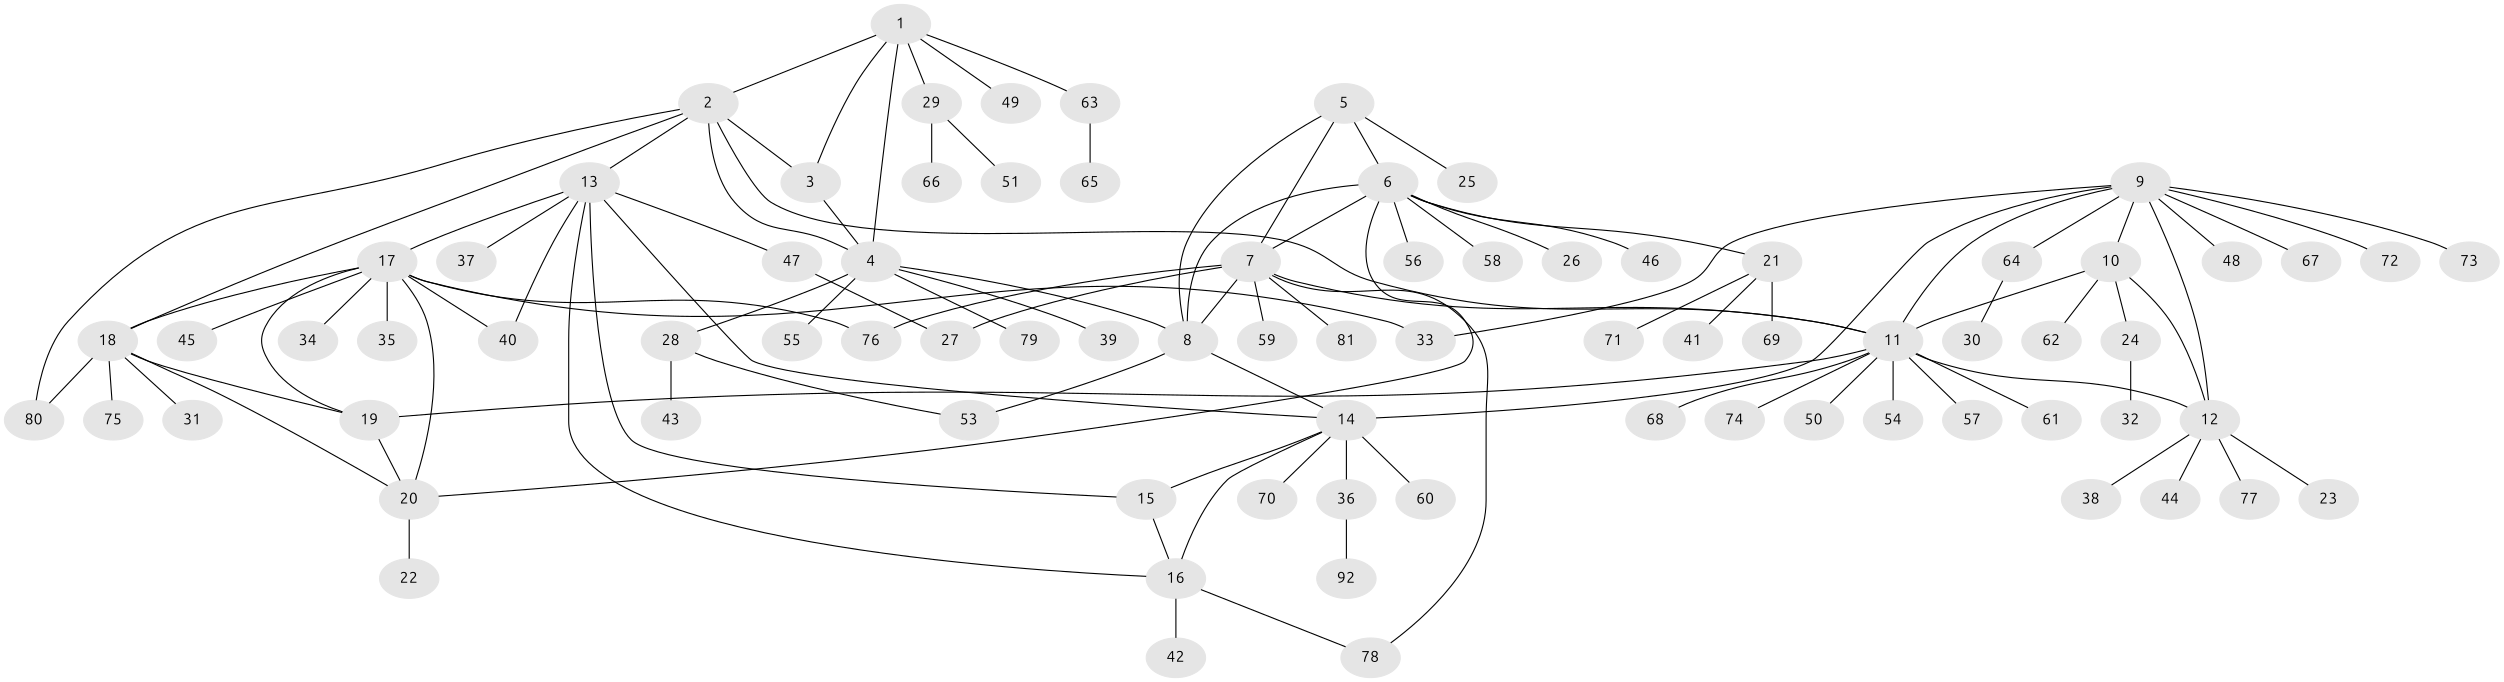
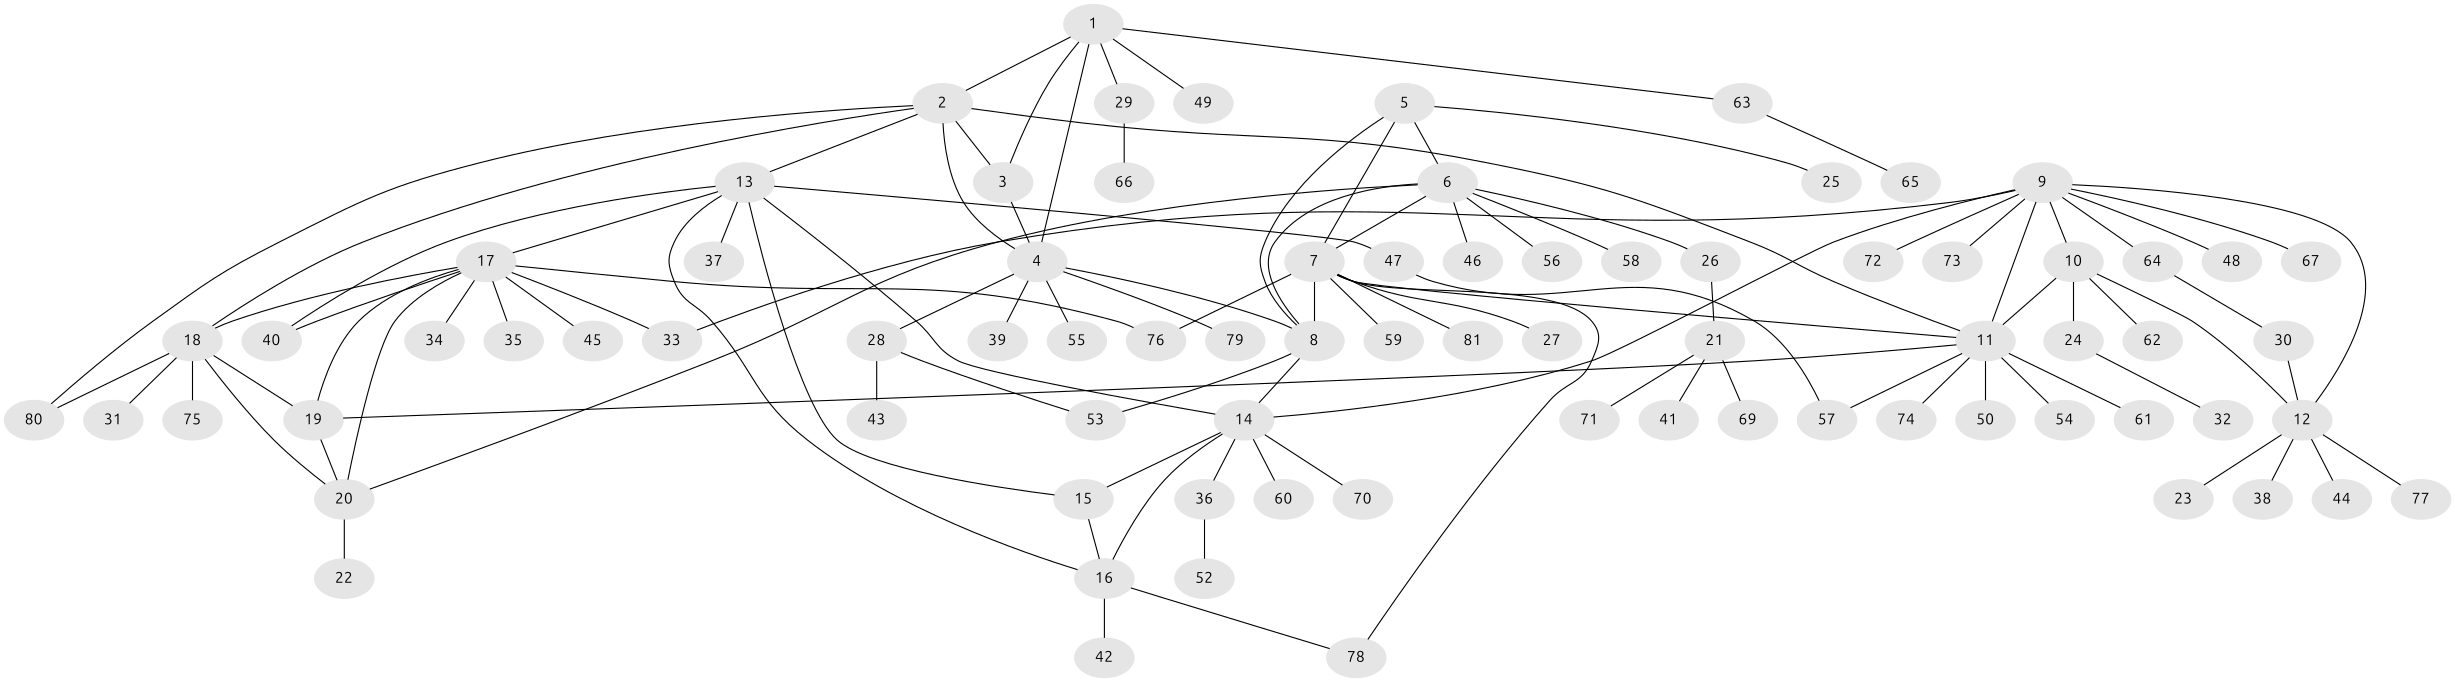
(1011, 183) -> none
(1594, 229) -> (1712, 294)
(866, 299) -> (1639, 288)
(2052, 381) -> (2293, 380)
(1656, 420) -> none
(1346, 579) -> (1204, 579)
